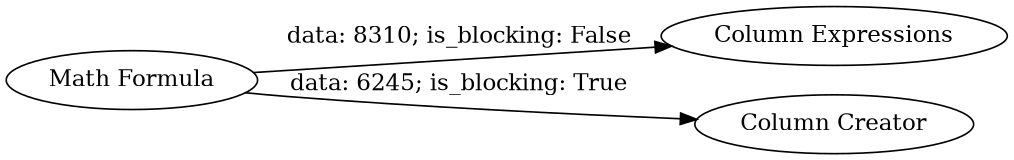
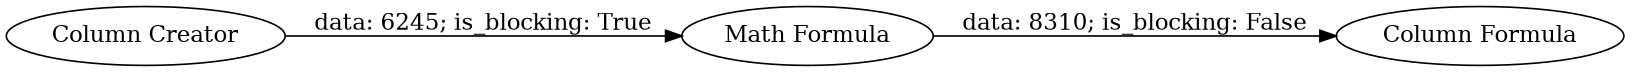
(834, 36) -> (1480, 36)
(463, 108) -> (475, 36)
